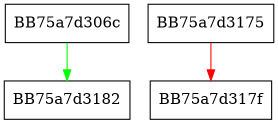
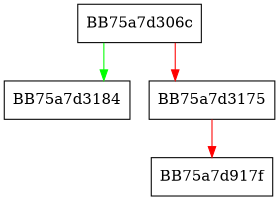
none -> (175, 56)
(67, 100) -> (67, 100)
(211, 100) -> (212, 177)
